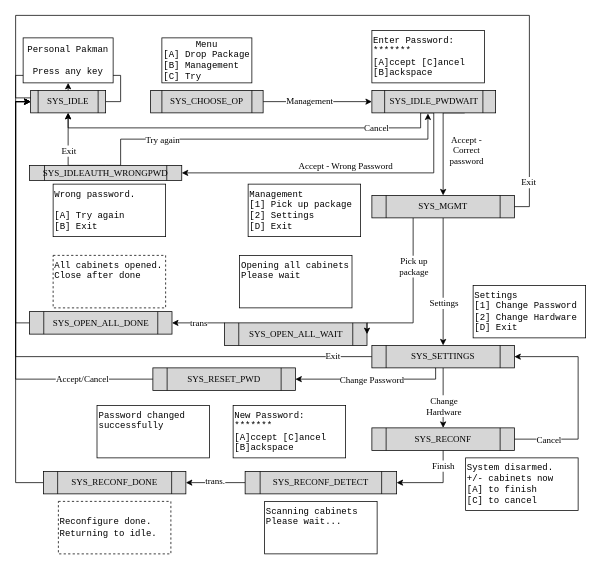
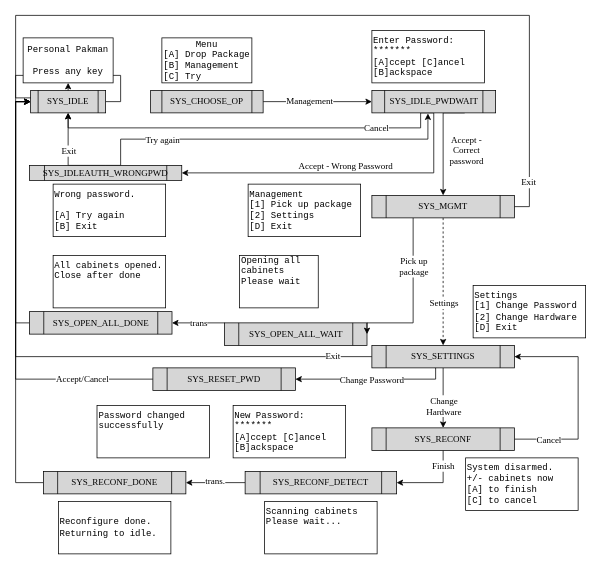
(443, 258) -> (443, 258)
(109, 282) -> (109, 282)
(296, 282) -> (279, 282)
(114, 528) -> (114, 528)
